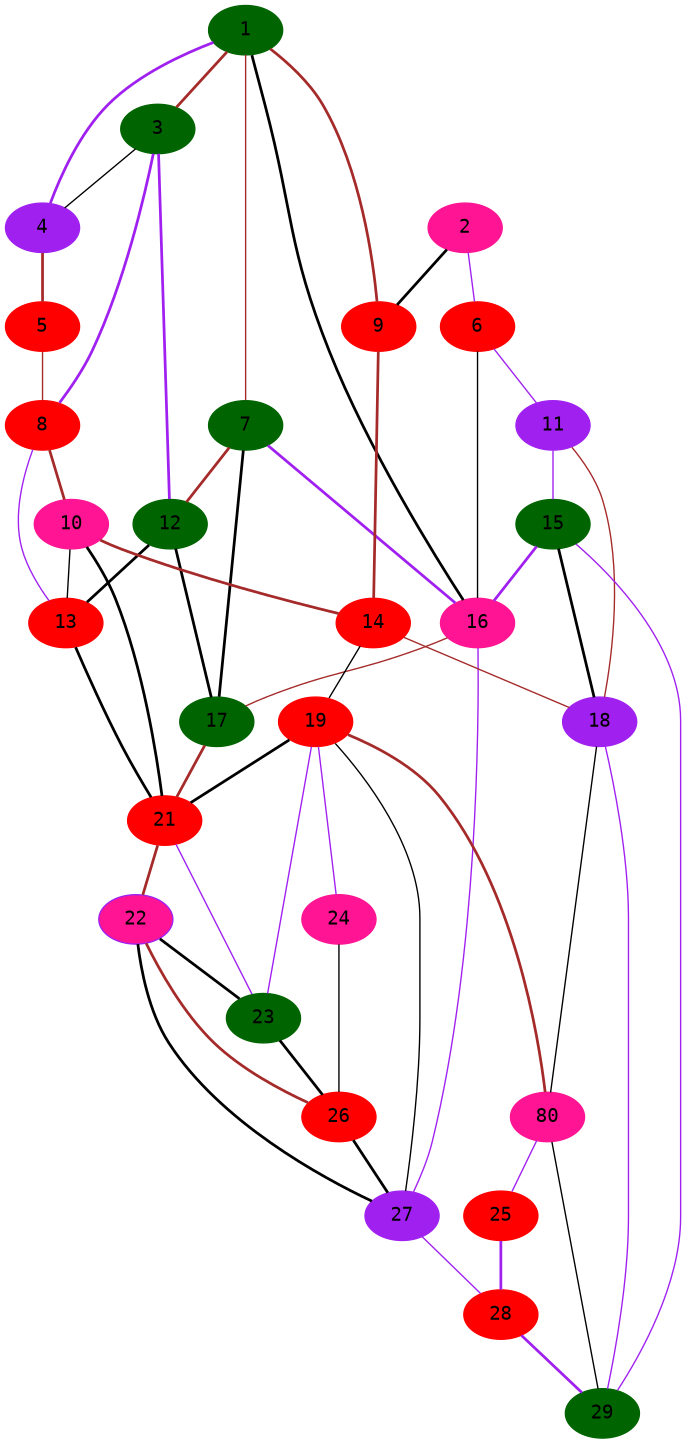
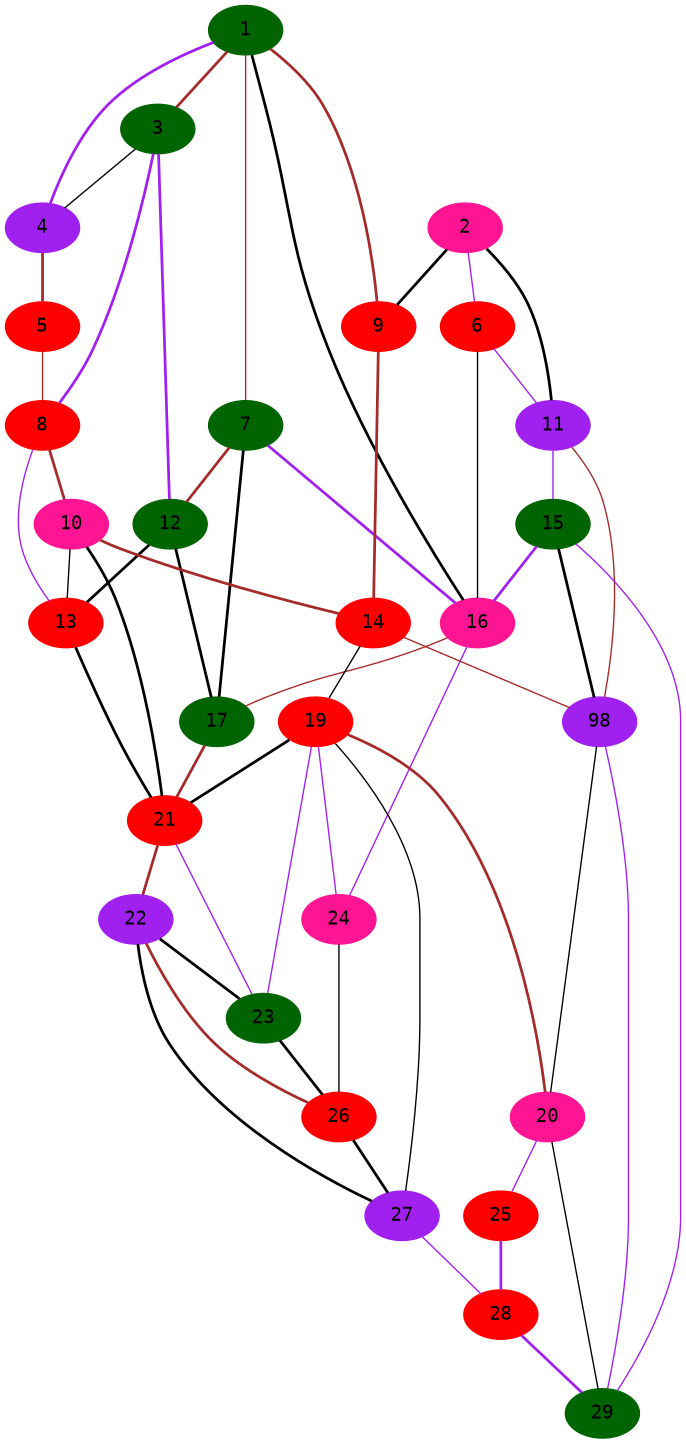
none -> (534, 318)
(600, 722) -> (600, 722)
(136, 919) -> (136, 919)
(467, 923) -> (405, 777)
(548, 1117) -> (548, 1117)
